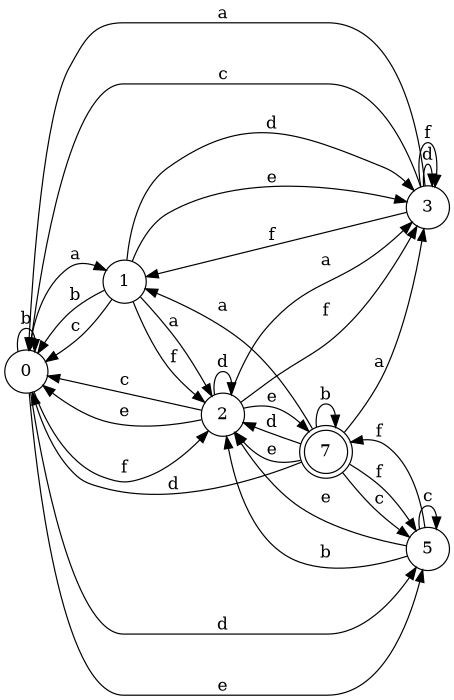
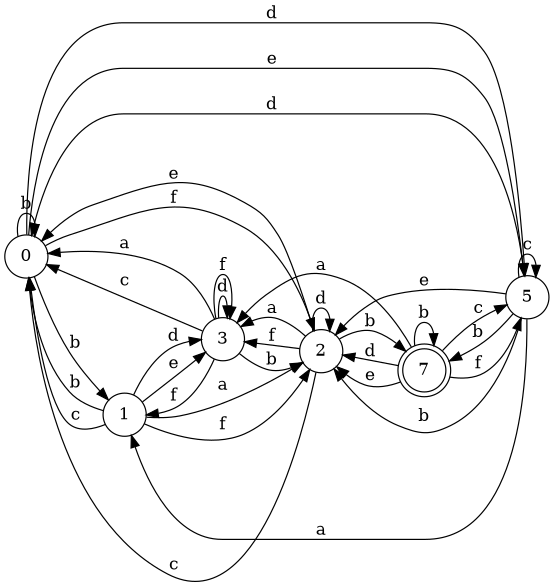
(76, 255) -> (76, 343)
(244, 342) -> (389, 539)
none -> (263, 368)
(272, 397) -> (370, 322)
(379, 432) -> (478, 333)
(148, 494) -> (302, 114)
